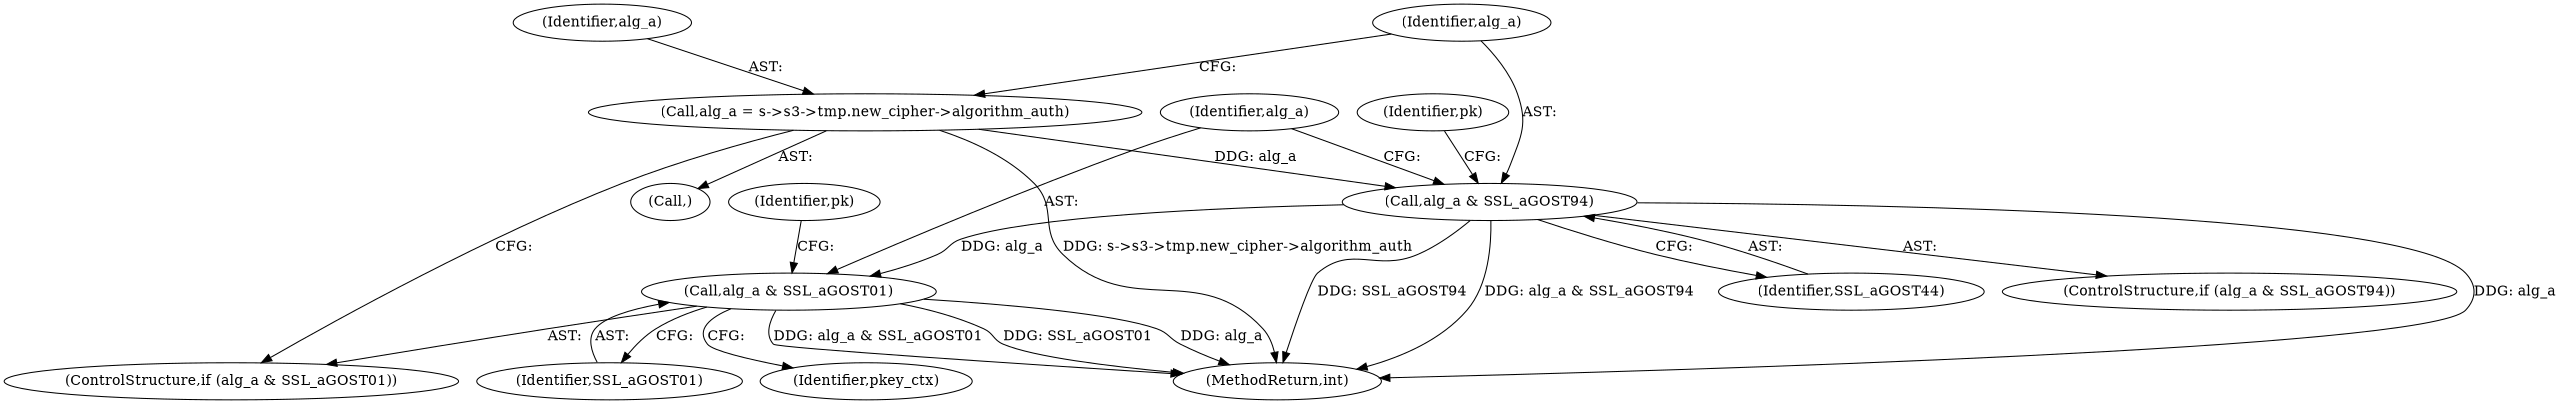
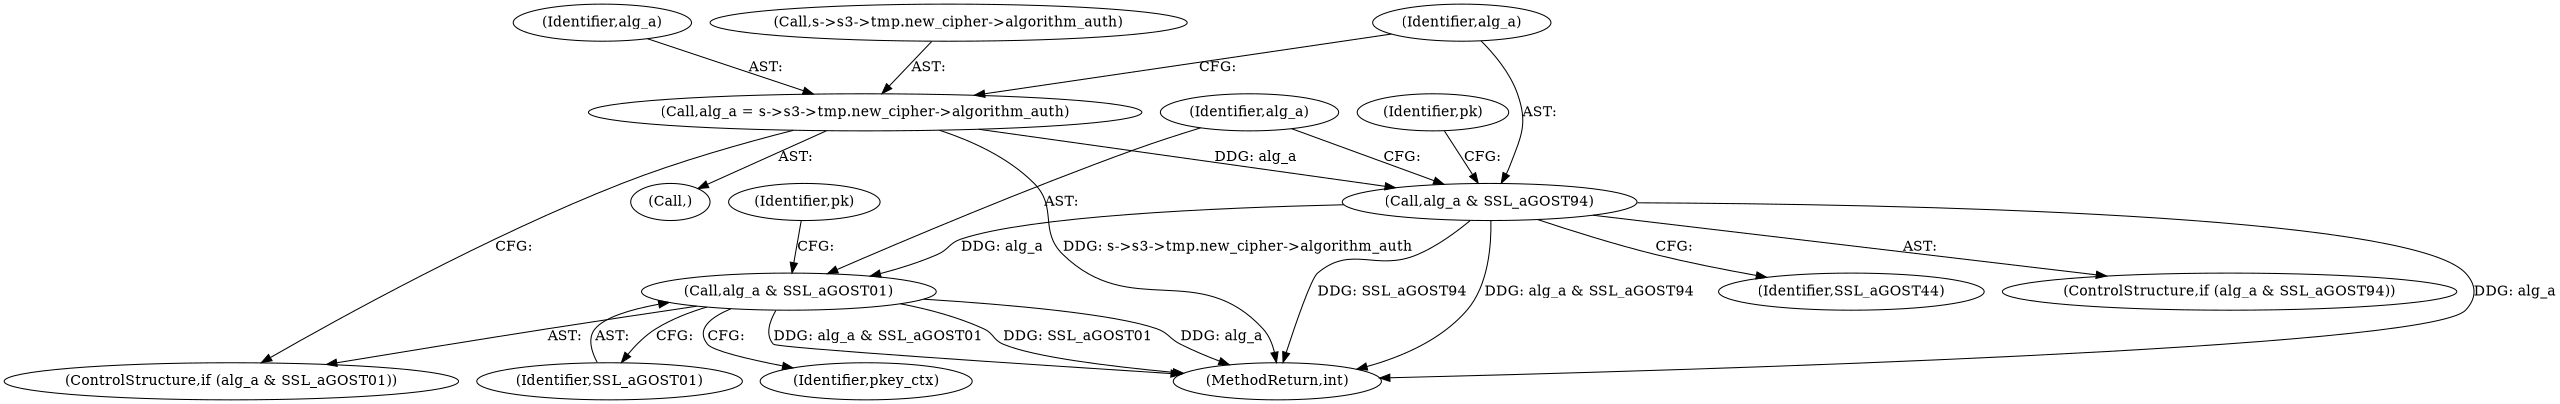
none -> (949, 23)
(1703, 240) -> none
